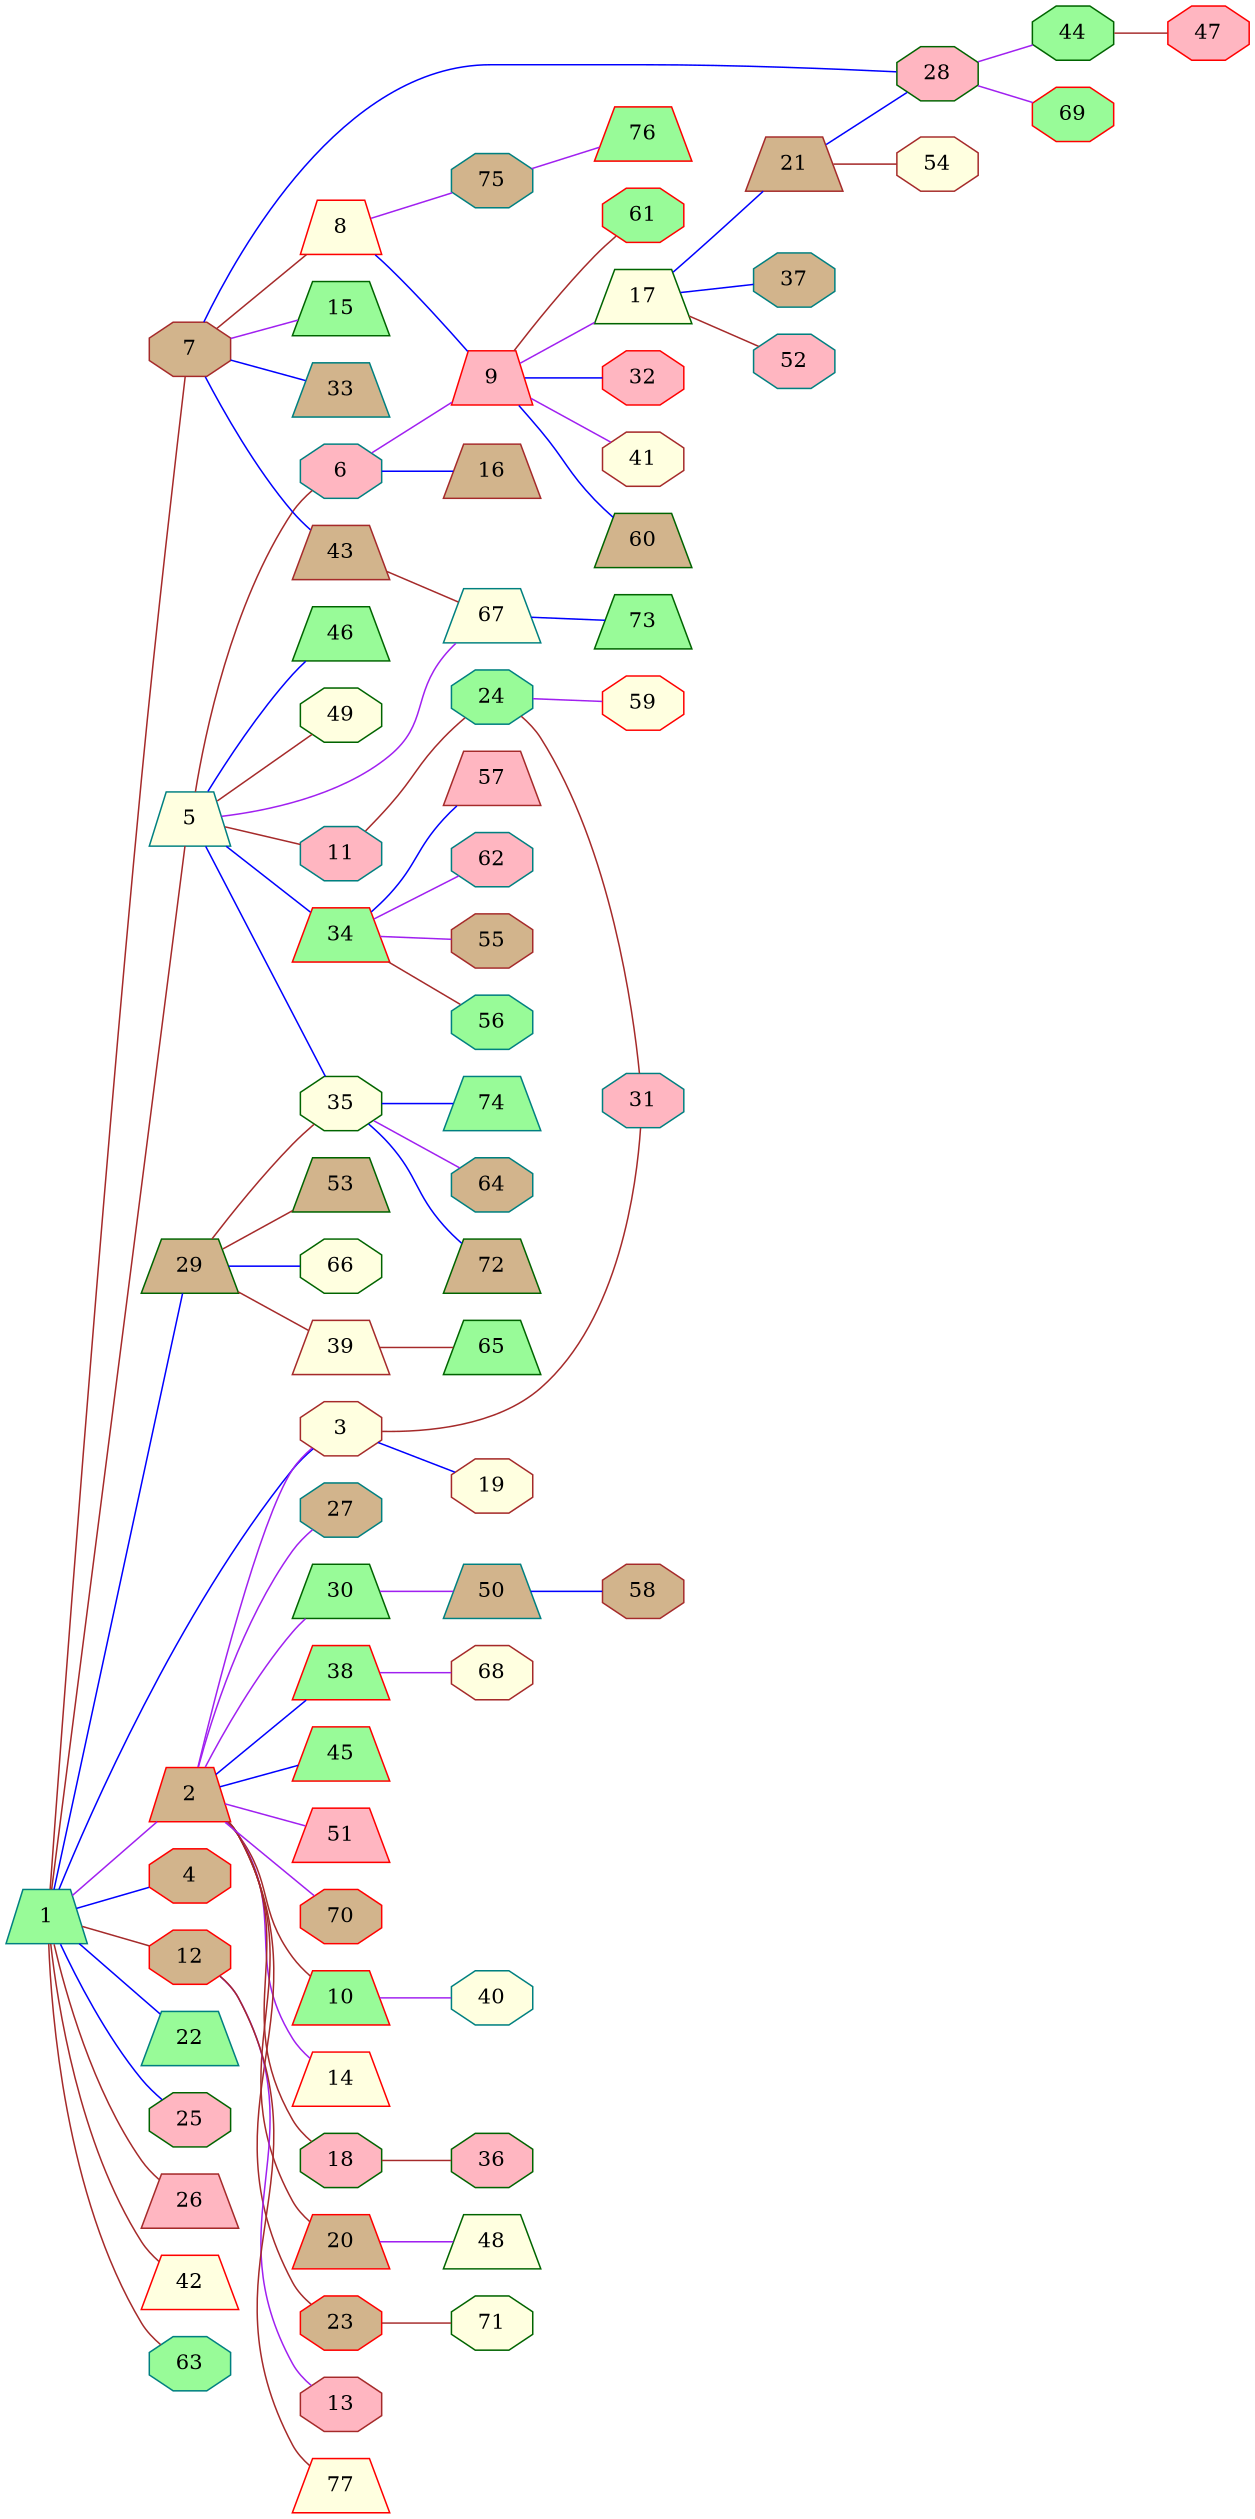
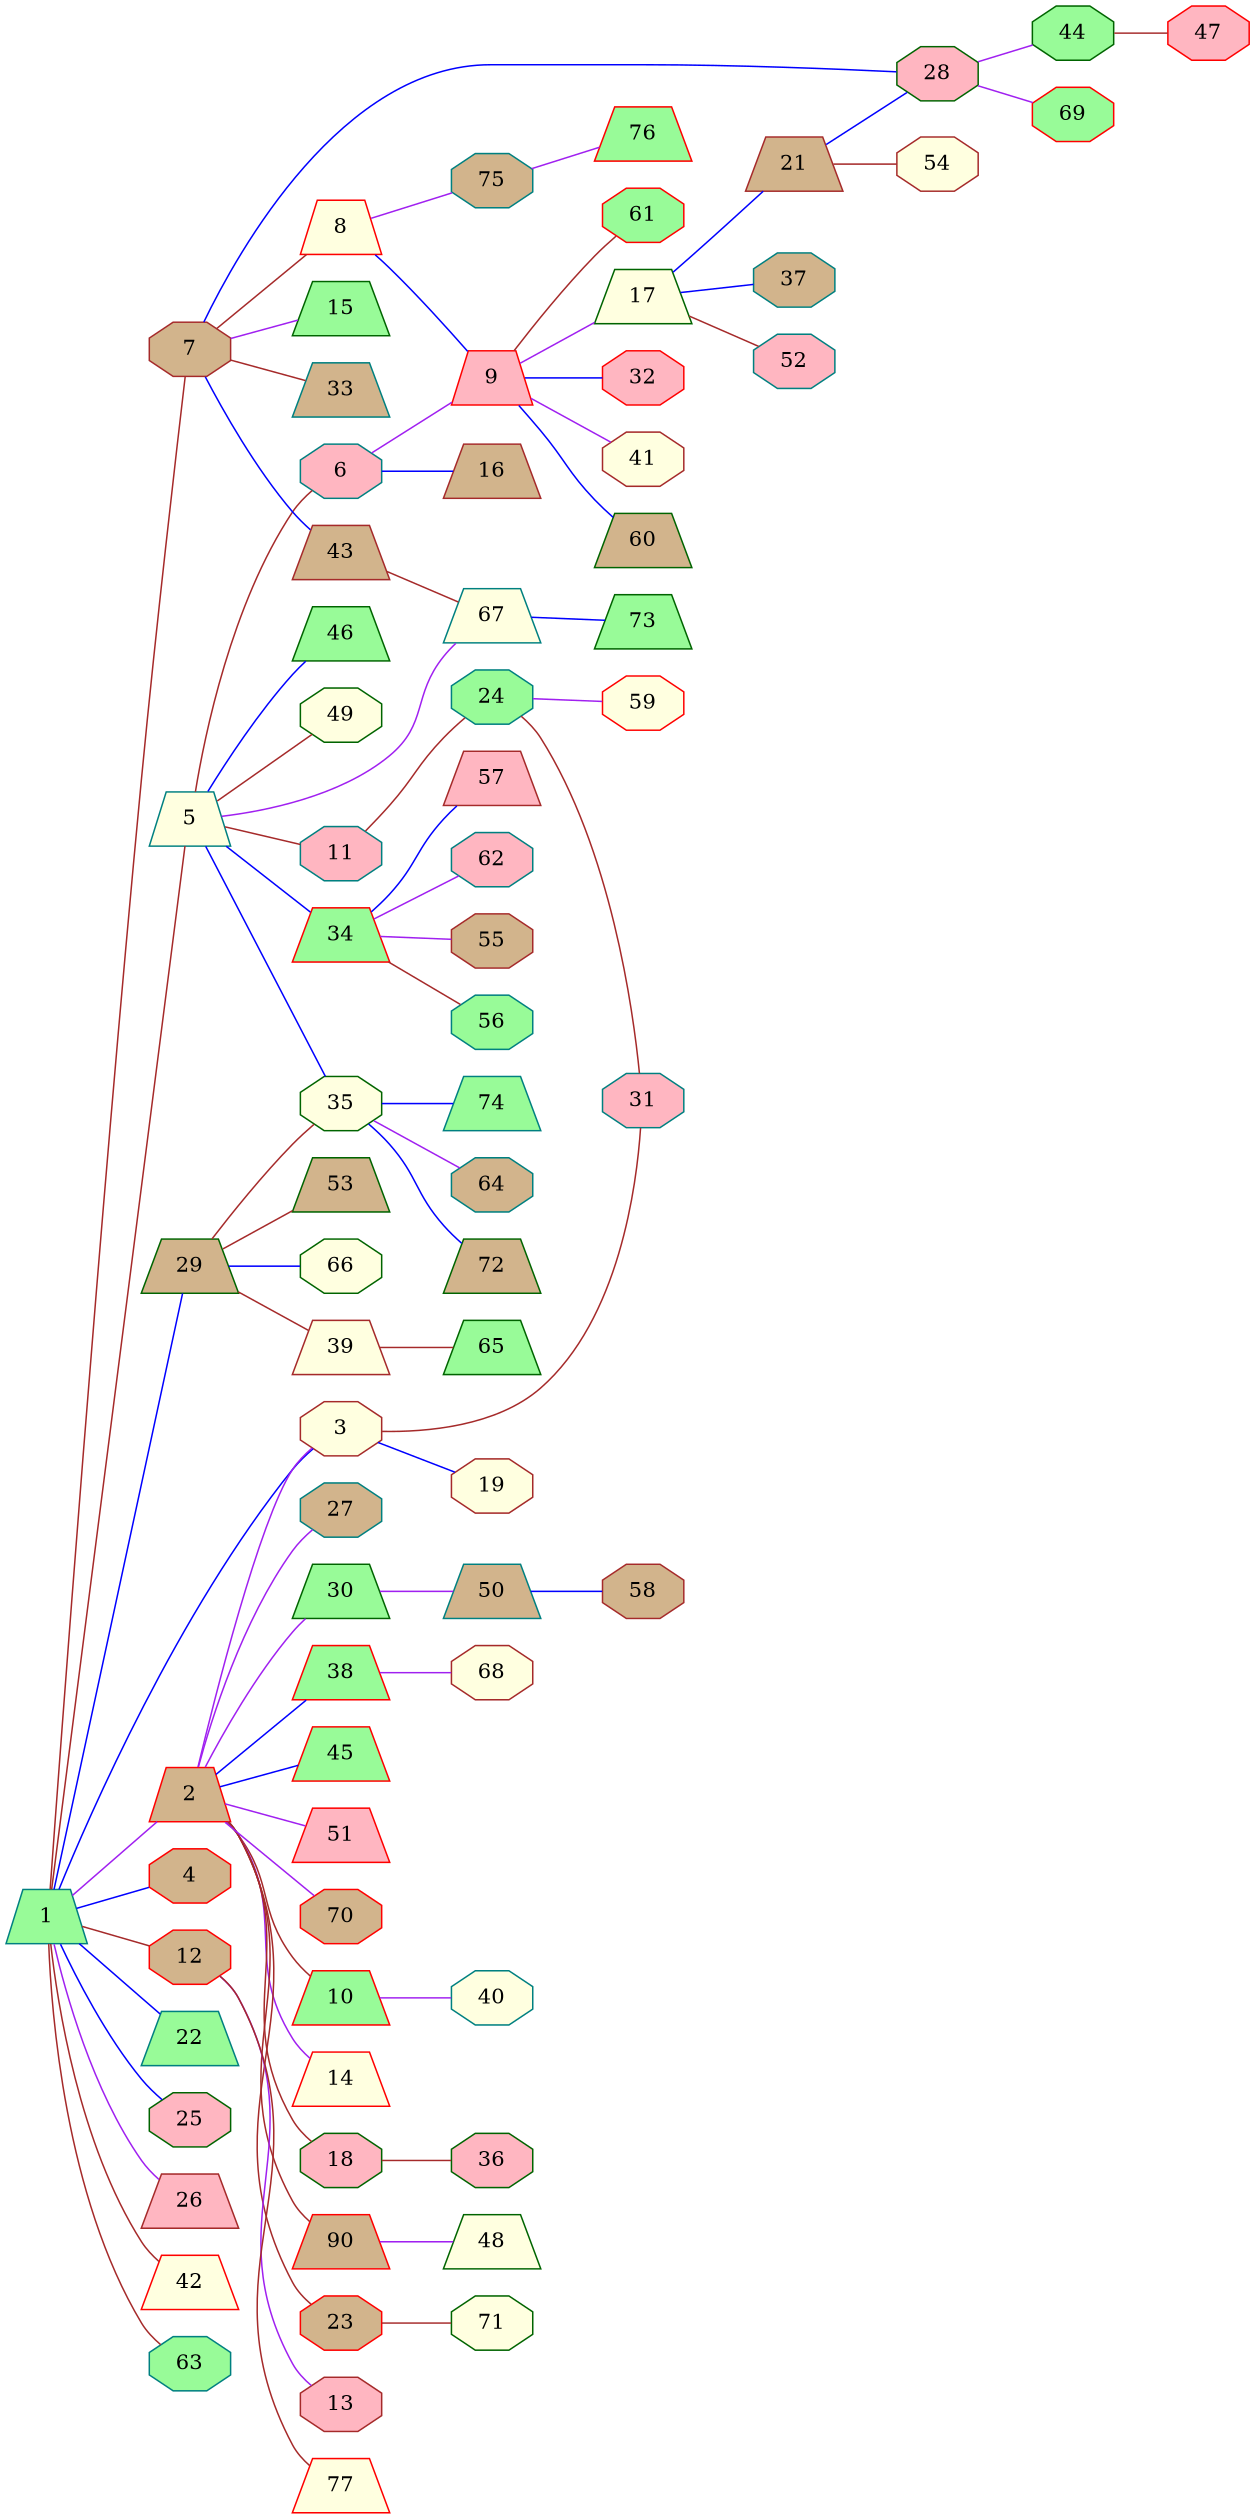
(268, 370) -> (268, 370)
(93, 2068) -> (93, 2068)
(341, 2242) -> (341, 2242)
